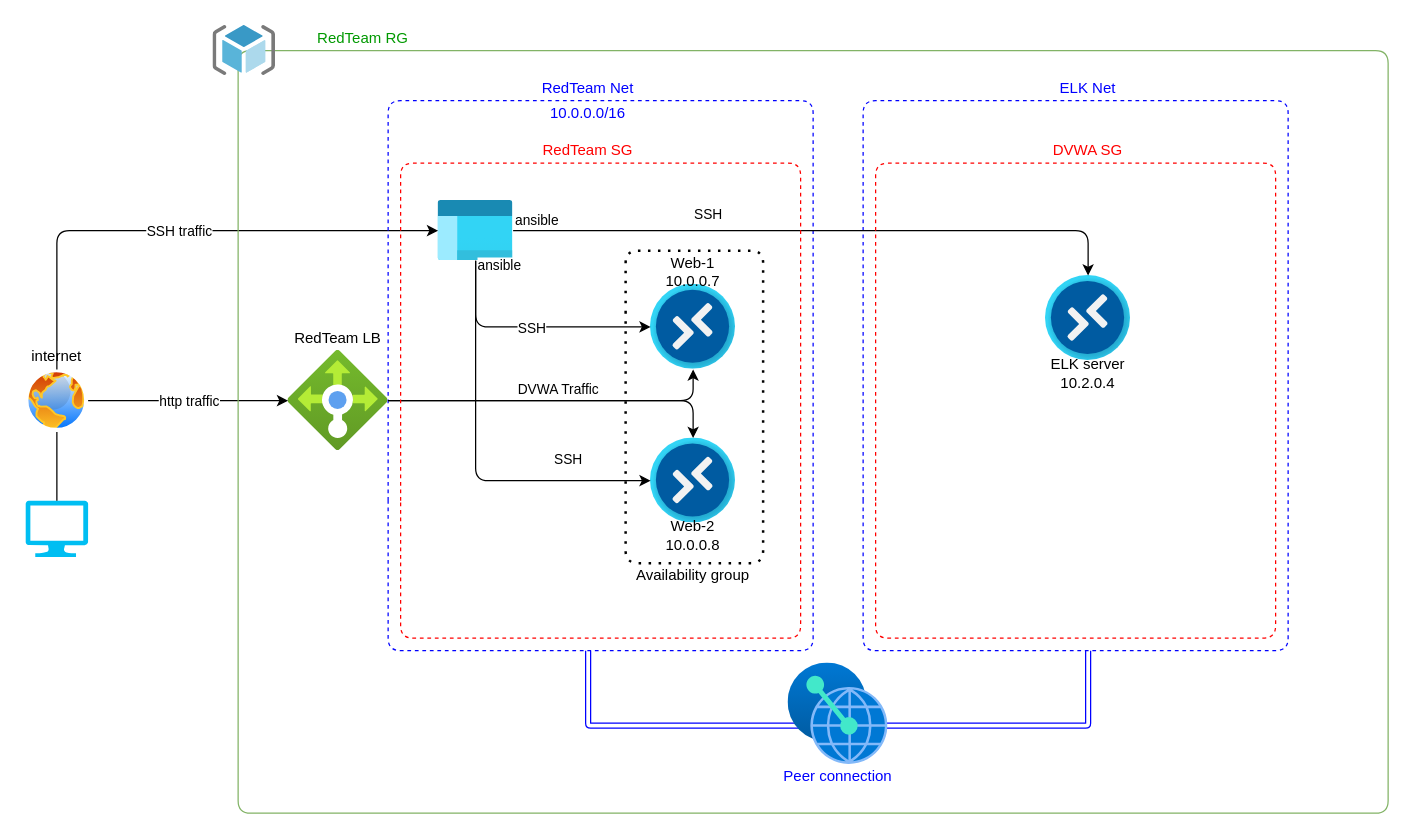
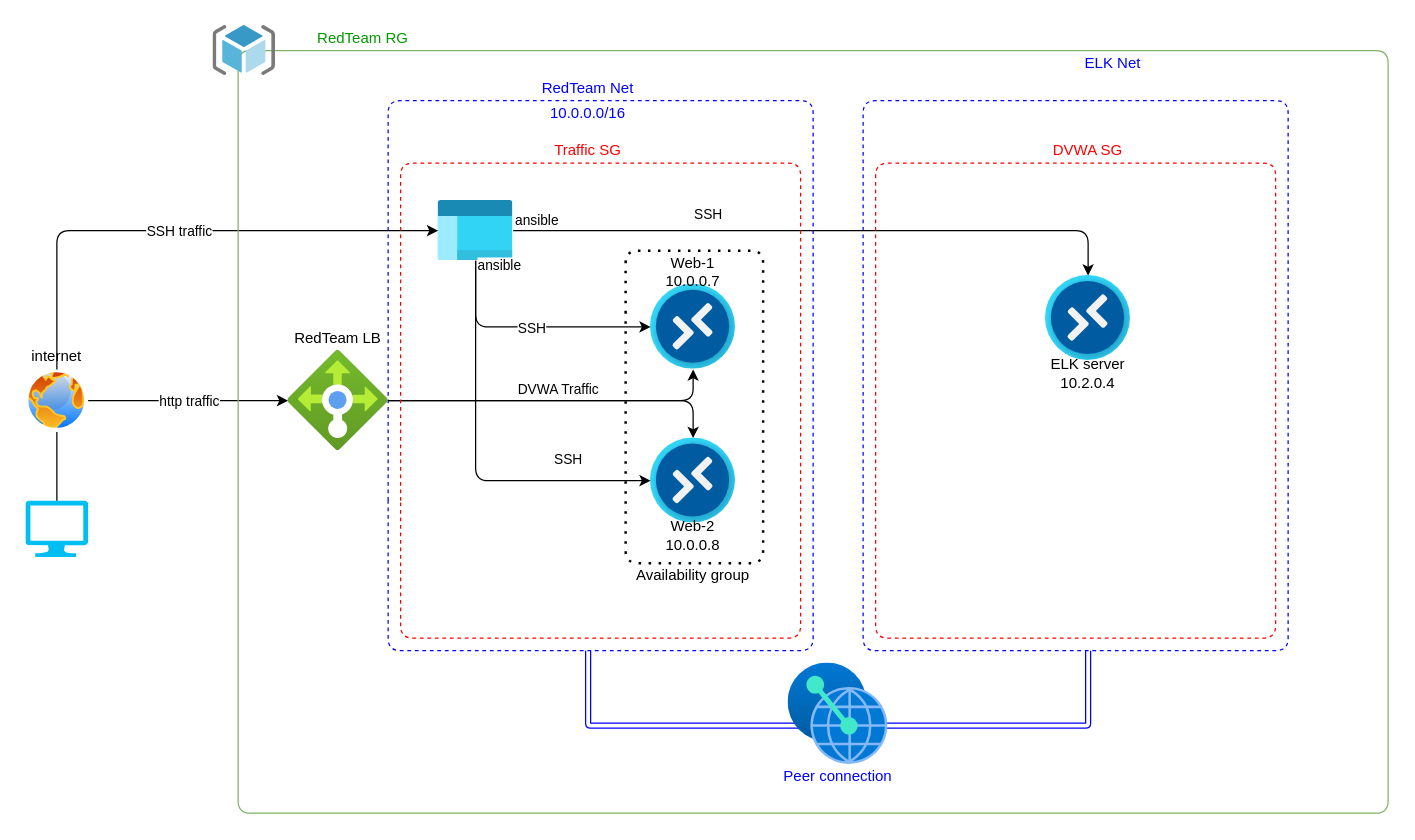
(1088, 88) -> (1113, 63)
(588, 151) -> (588, 151)
